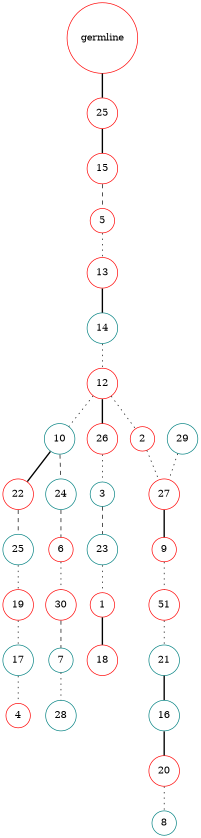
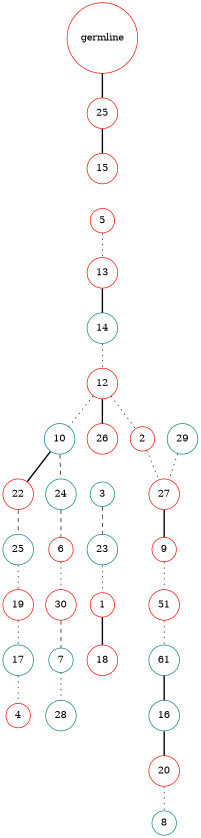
(102, 196) -> none
(102, 468) -> none
(164, 660) -> (164, 660)
